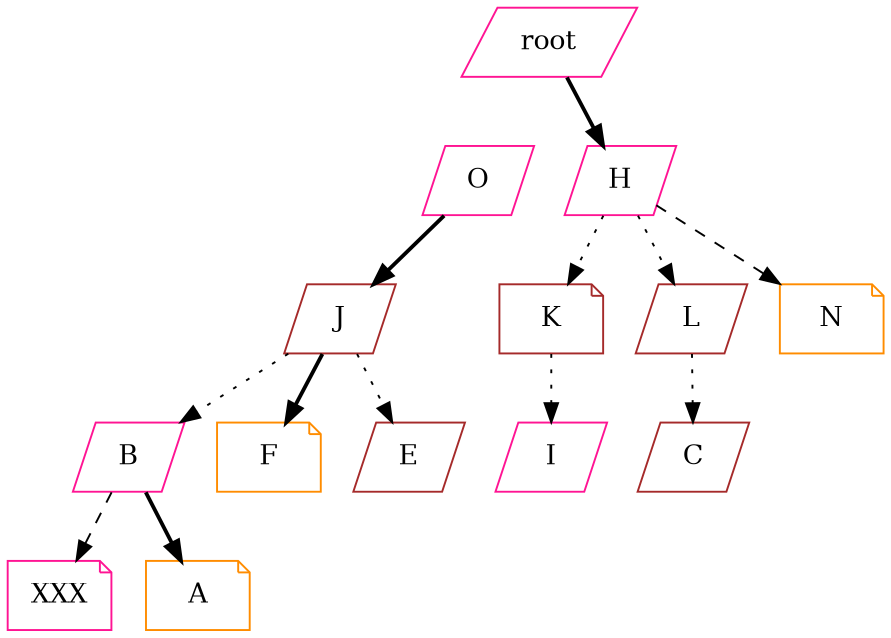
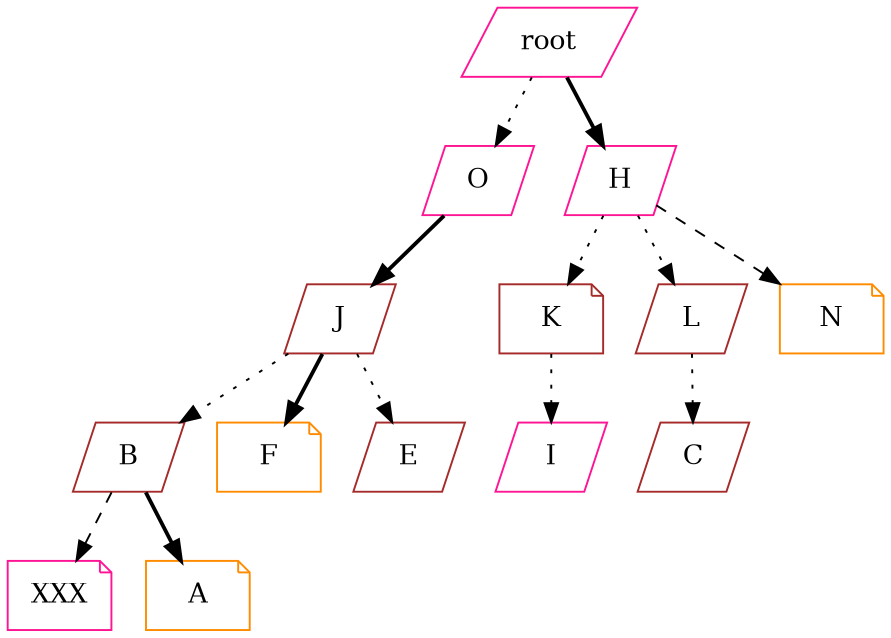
none -> (518, 103)
(129, 457) -> (129, 457)
